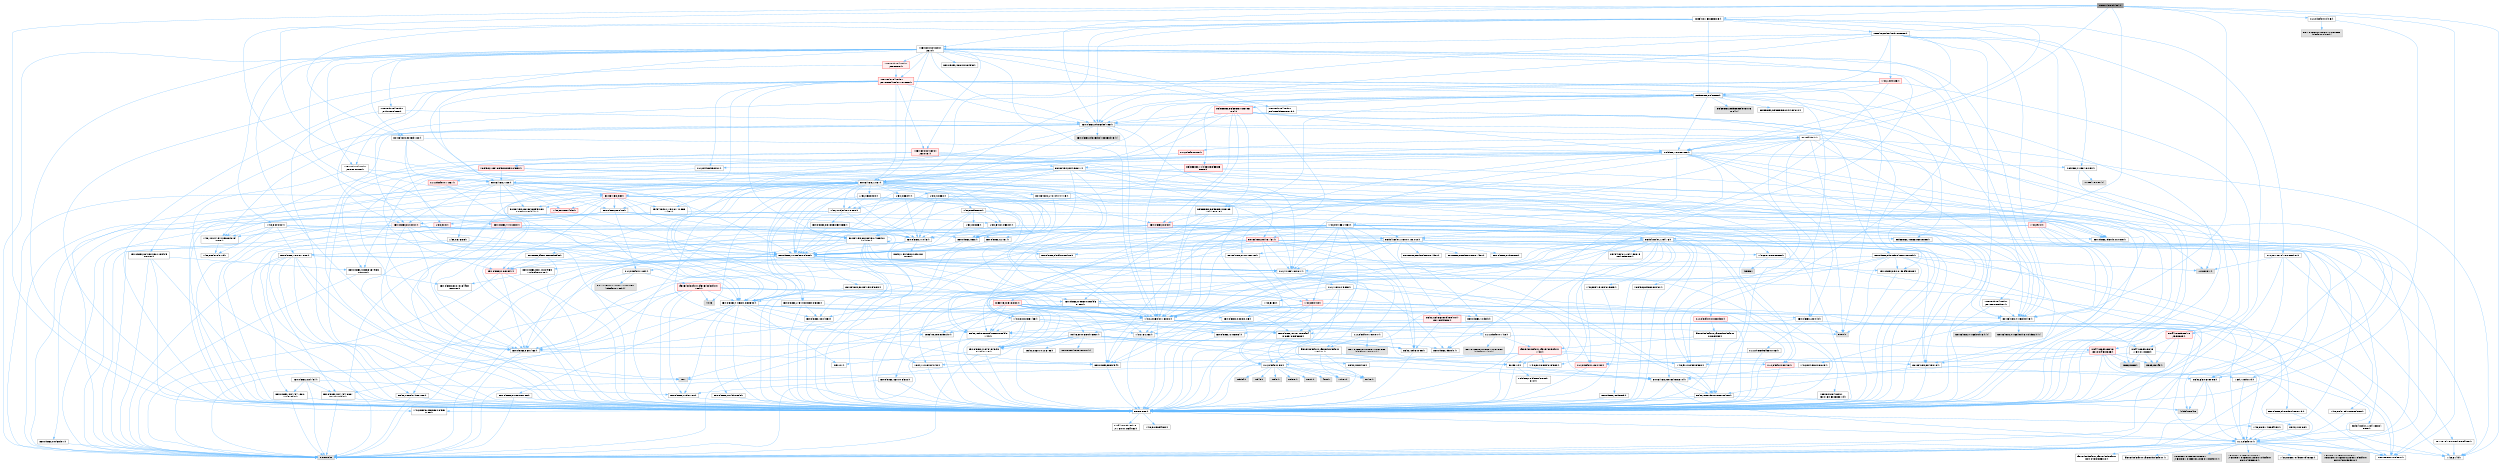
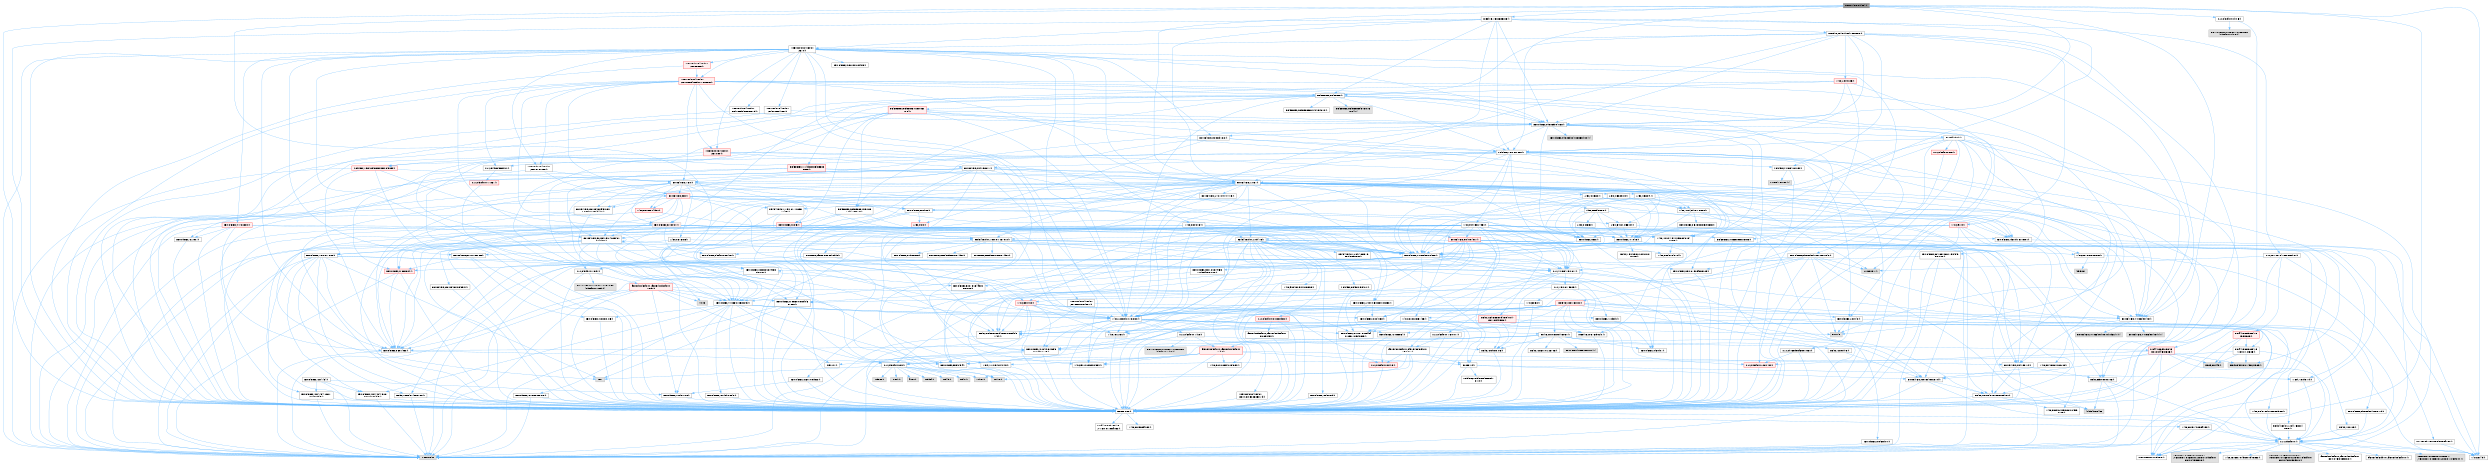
none -> (1108, 284)
(1367, 351) -> none
(2130, 365) -> (2246, 365)
